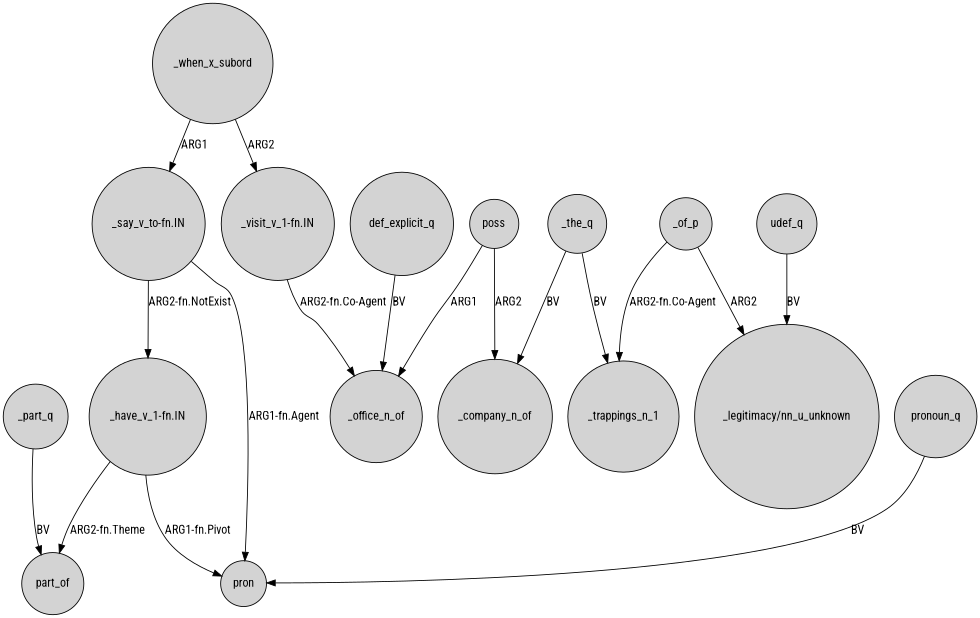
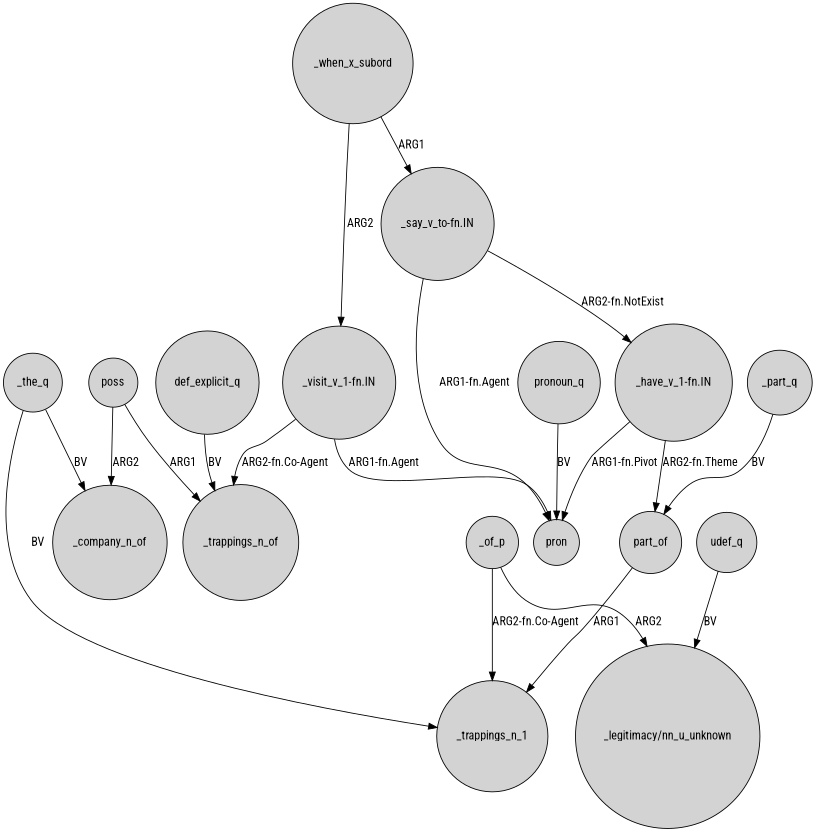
(376, 417) -> (241, 542)
none -> (438, 479)
none -> (584, 628)
